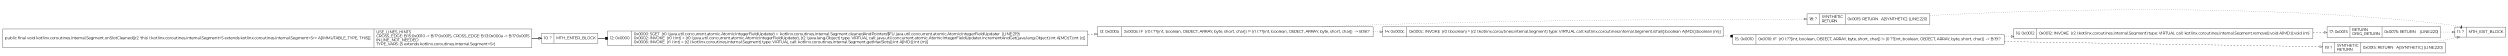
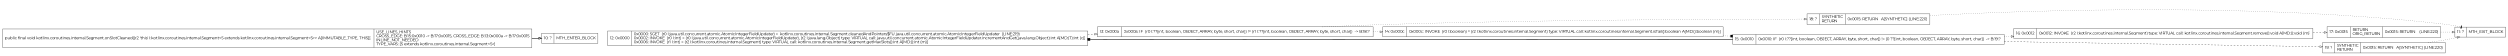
(2411, 32) -> (2412, 32)
(601, 38) -> (1412, 40)
